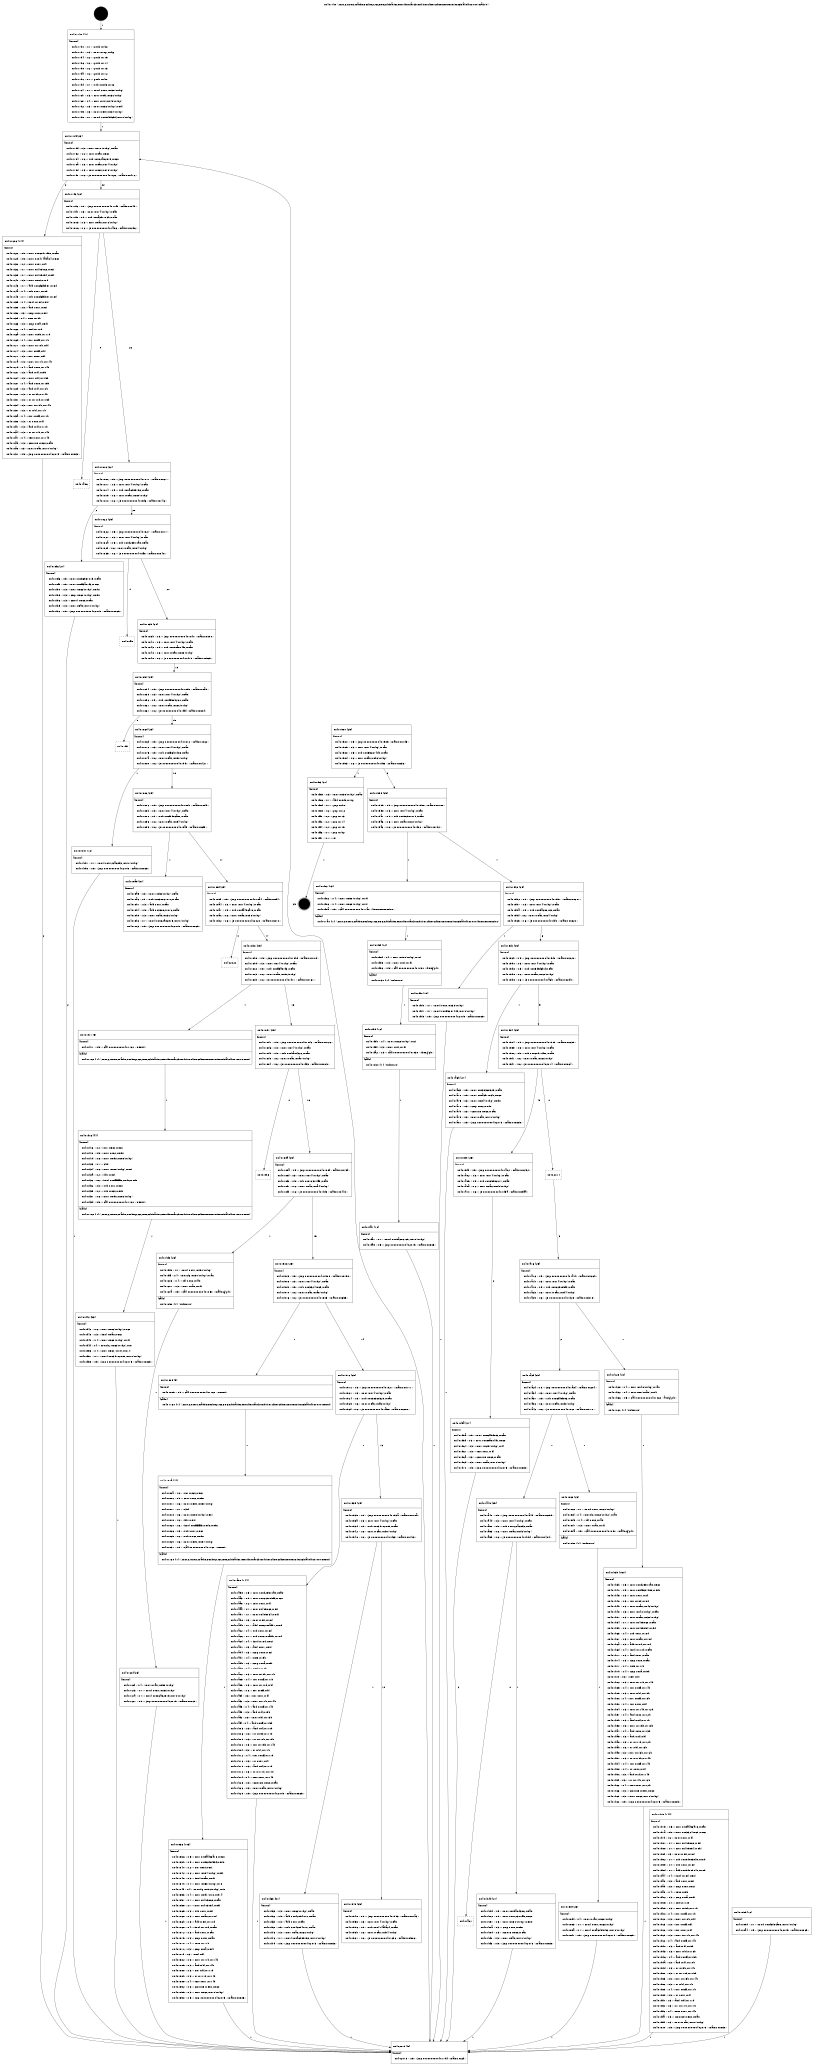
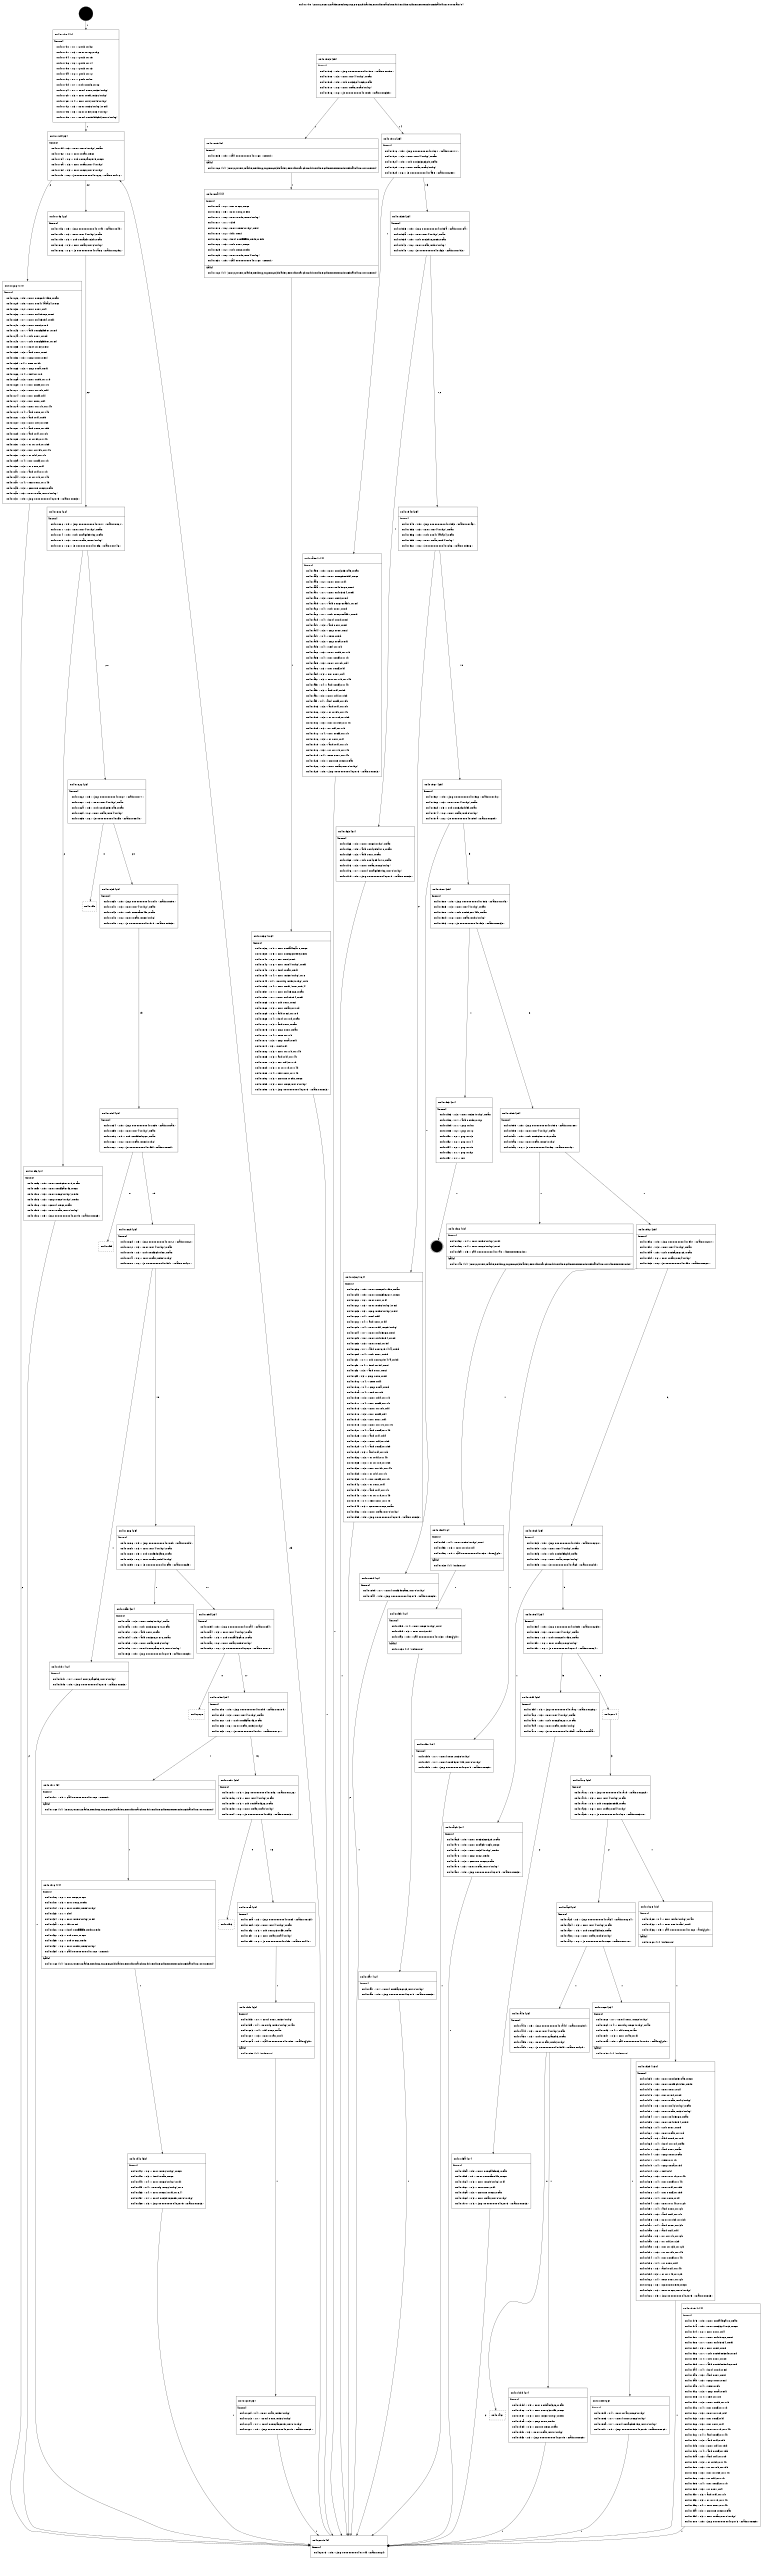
(81, 484) -> none
none -> (462, 802)
(313, 1227) -> none
none -> (383, 1397)
